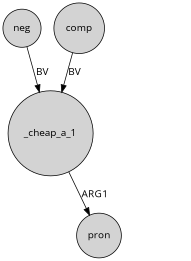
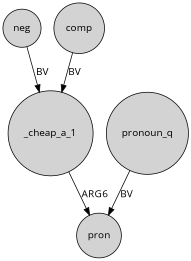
none -> (147, 133)
(95, 194) -> (95, 194)
